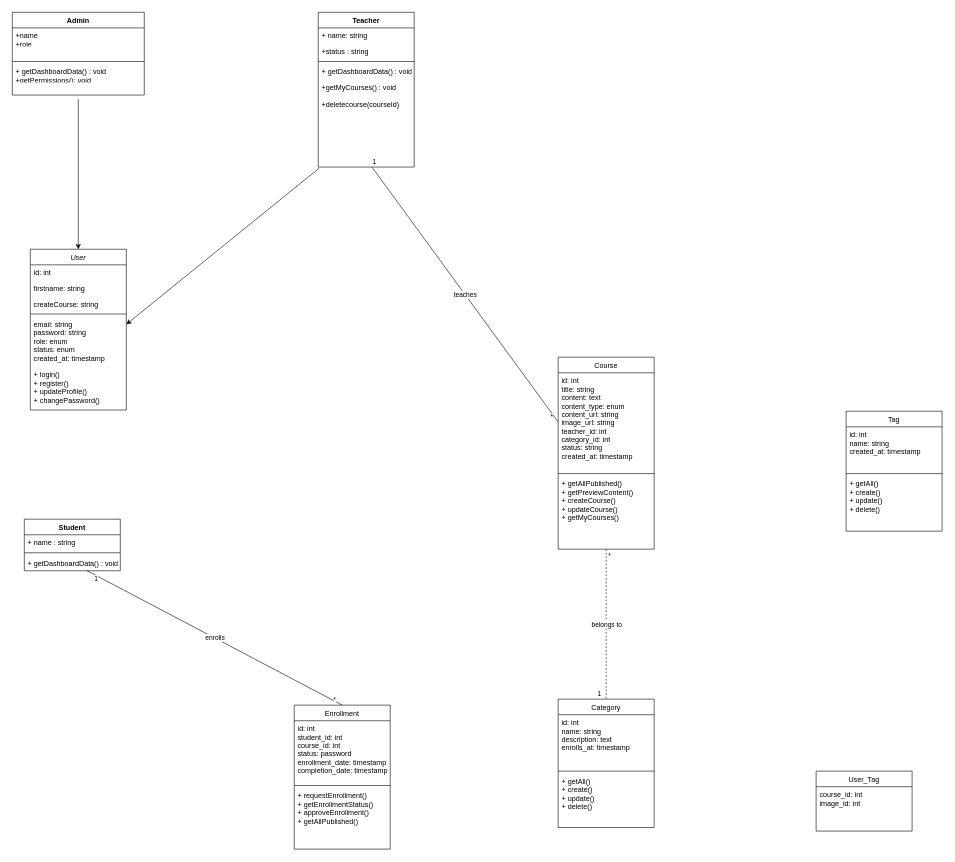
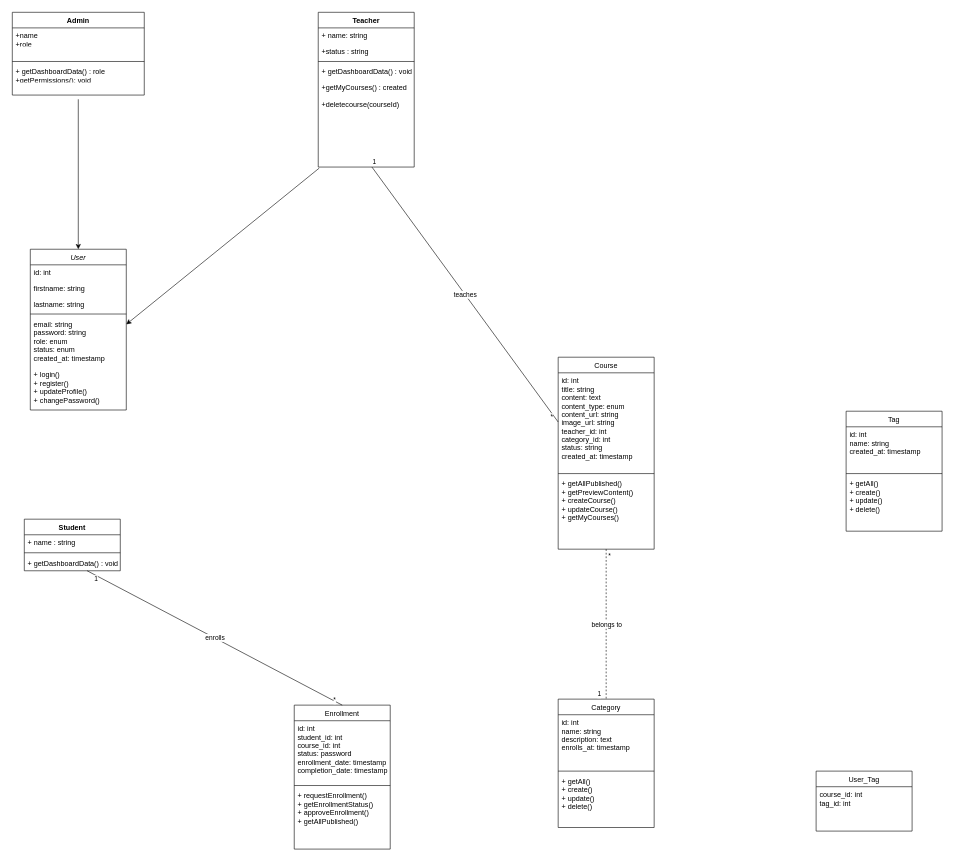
(65, 72) -> (65, 72)
(362, 88) -> (369, 88)
(71, 304) -> (62, 304)
(844, 795) -> (844, 795)
